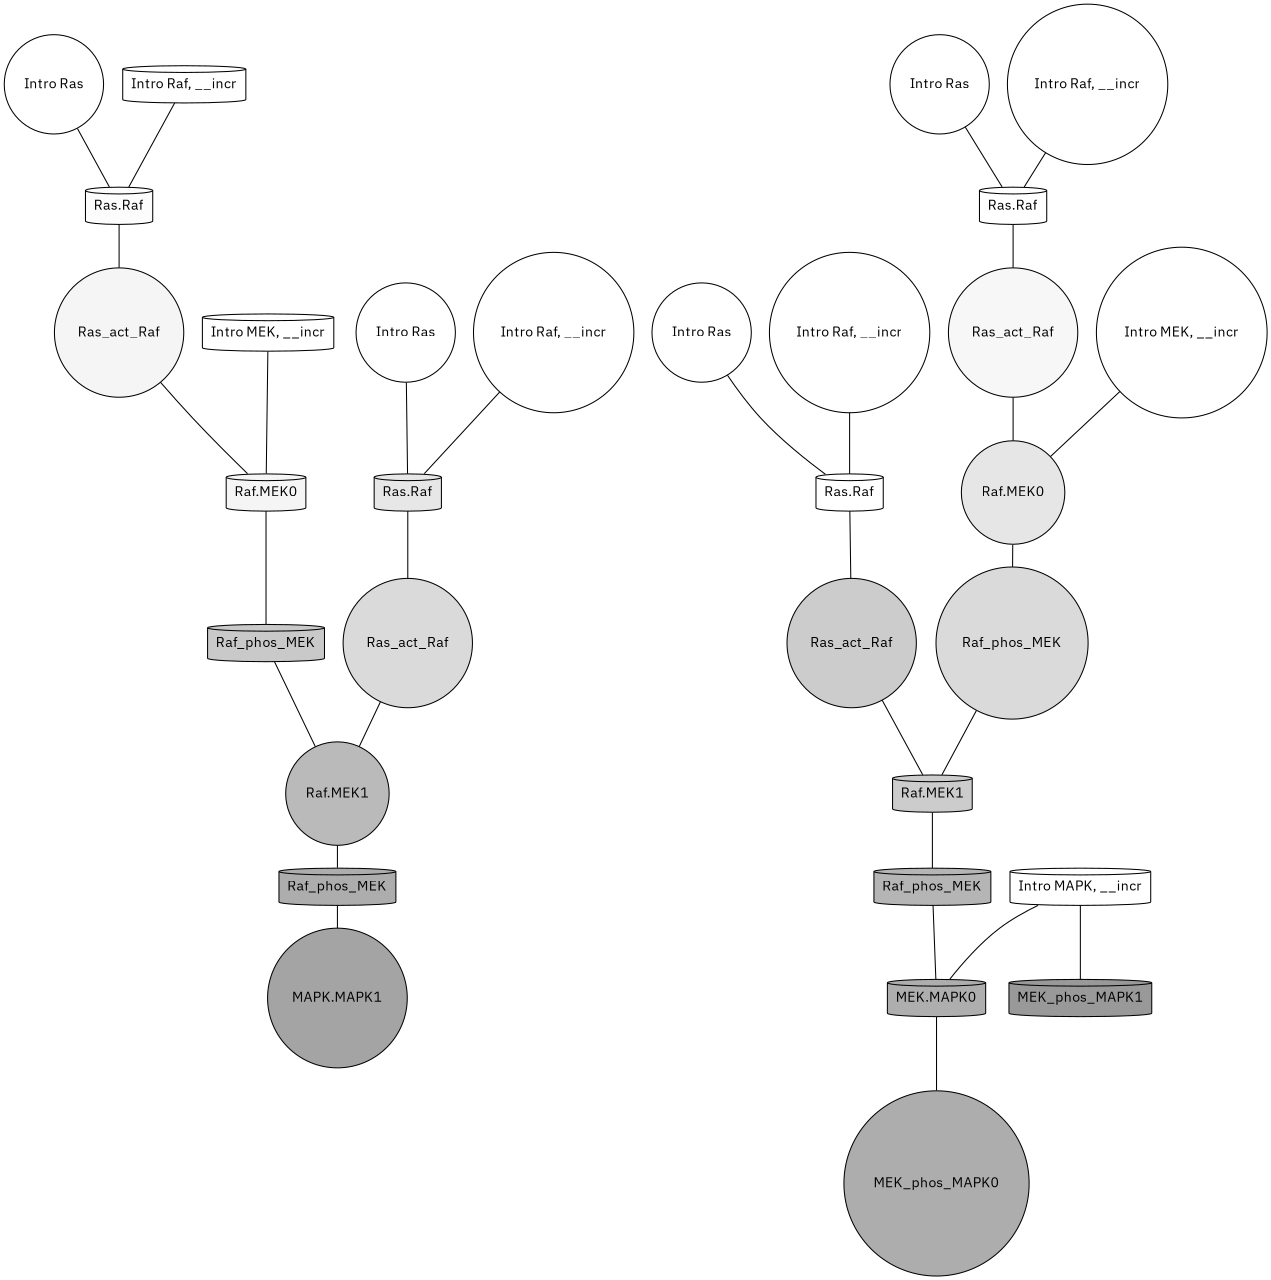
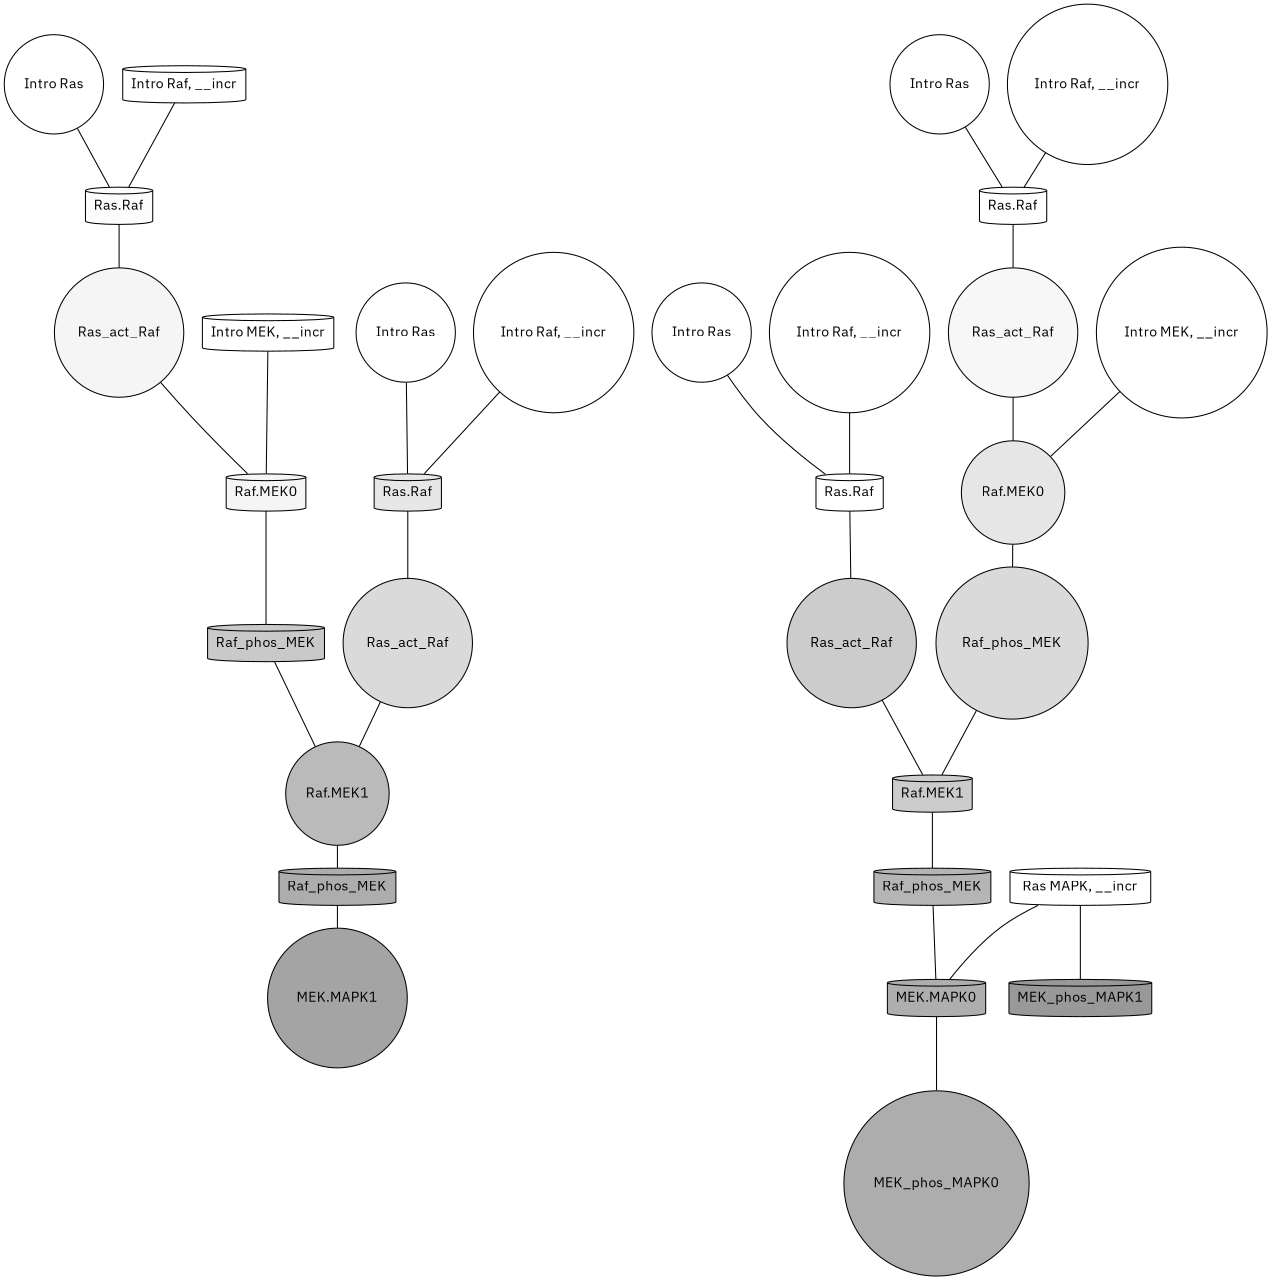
(1080, 887) -> (1080, 887)
(337, 998) -> (337, 998)
